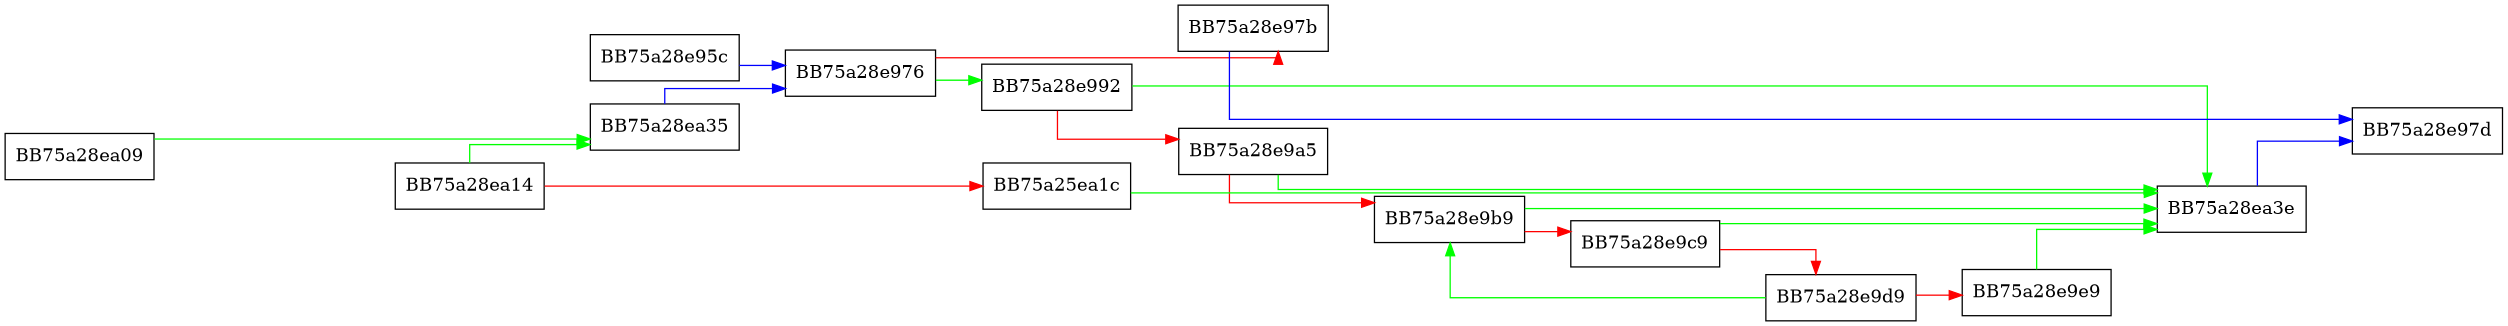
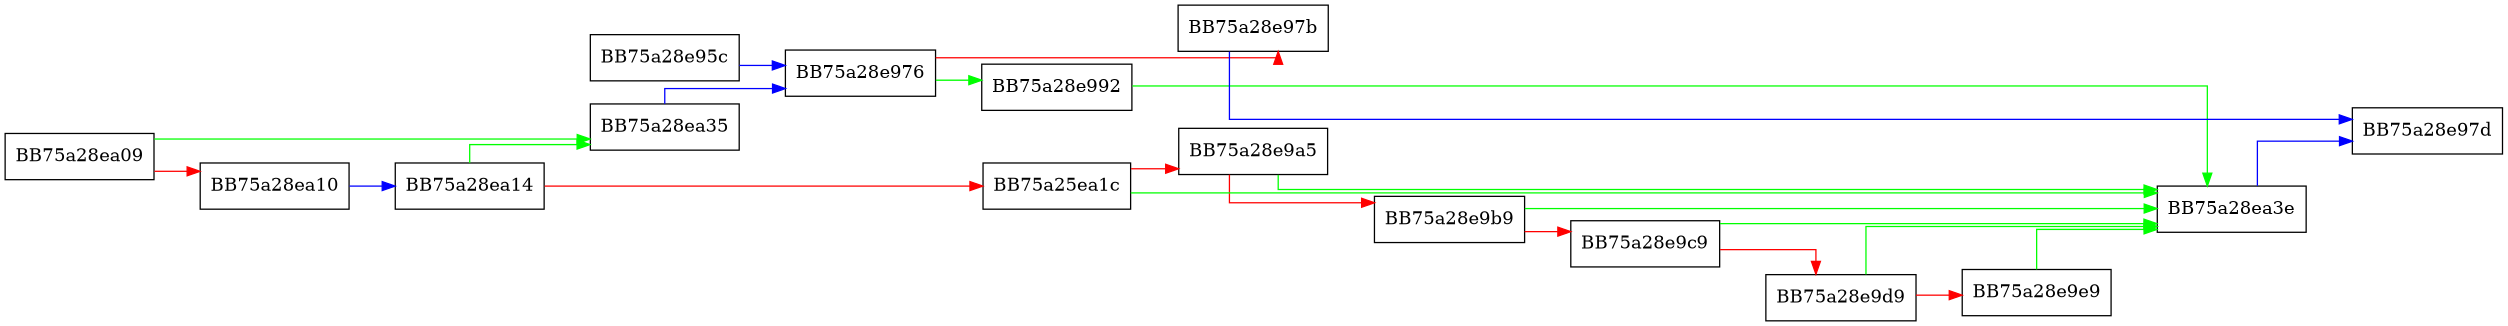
(1097, 139) -> (1148, 169)
none -> (275, 186)
(1587, 298) -> (1981, 227)
